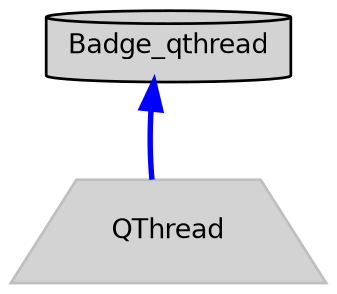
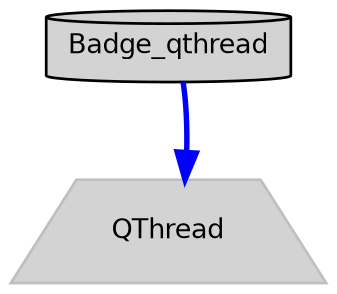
(150, 145) -> (186, 117)
